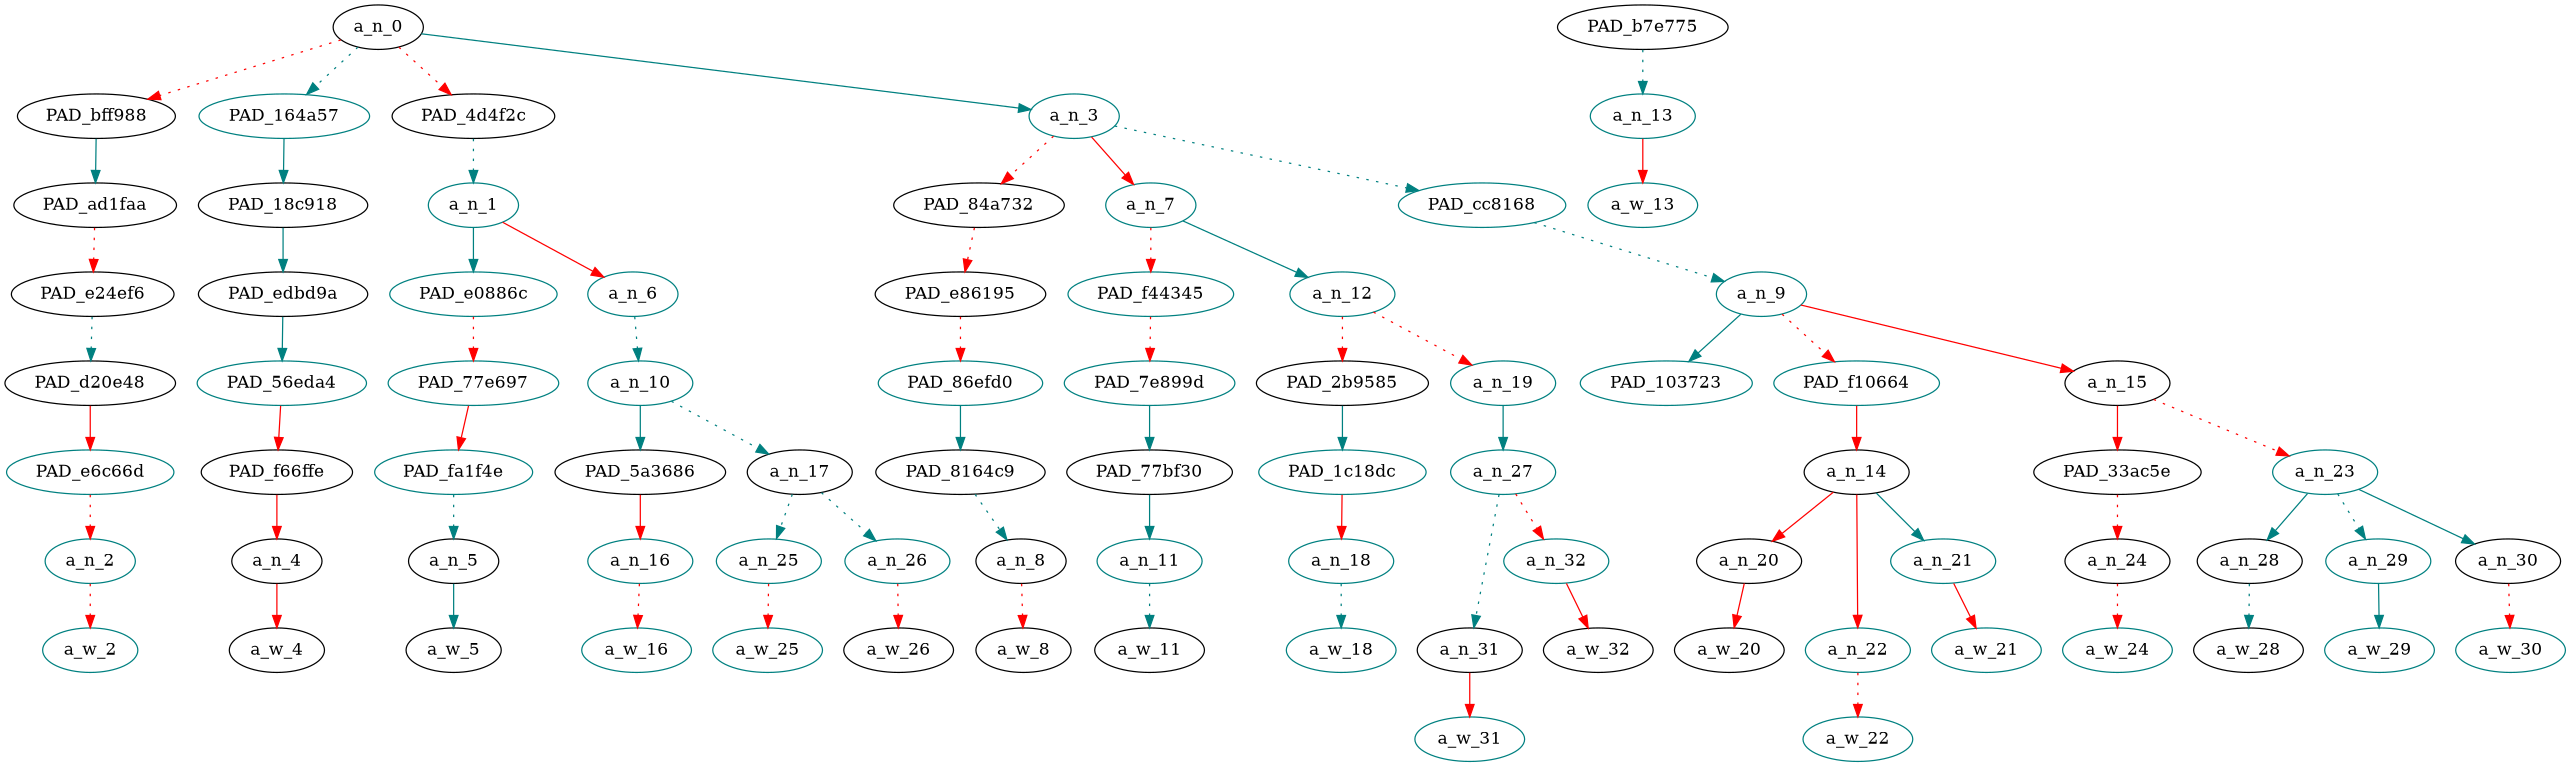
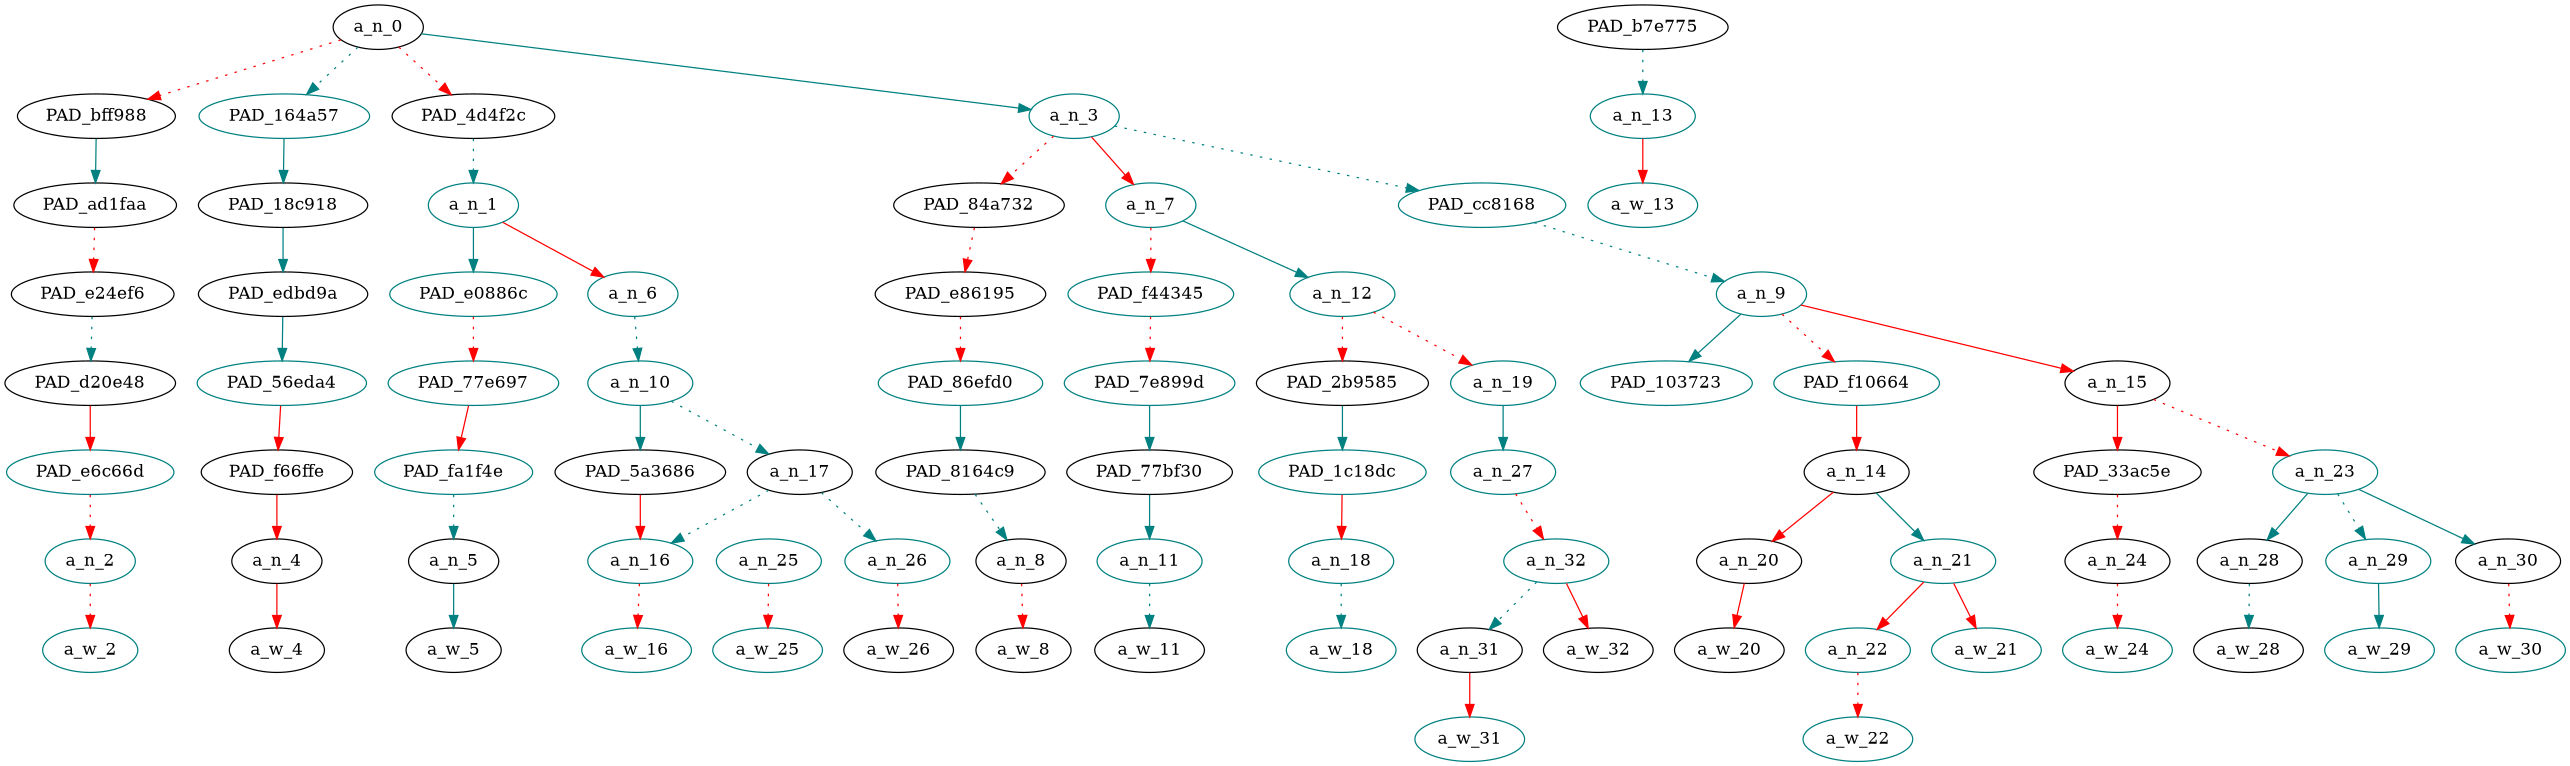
(786, 511) -> (726, 514)
(1488, 555) -> (1517, 601)
(1857, 555) -> (1905, 601)
